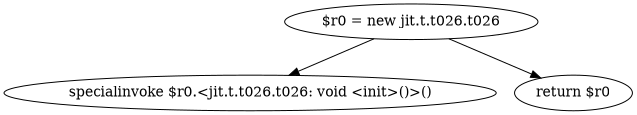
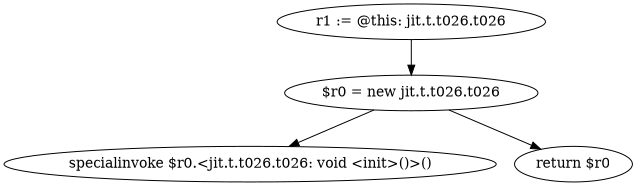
none -> (411, 22)
